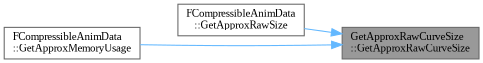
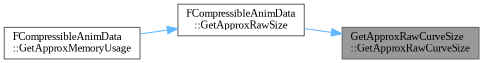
(236, 46) -> (154, 32)
